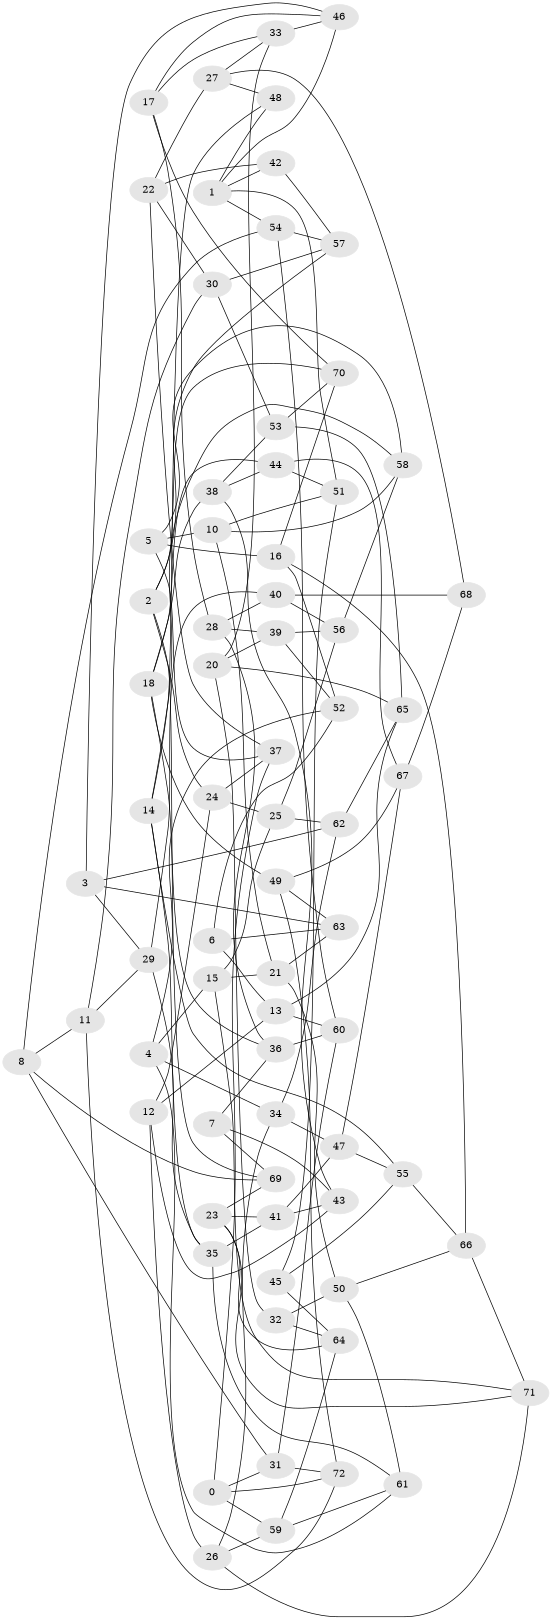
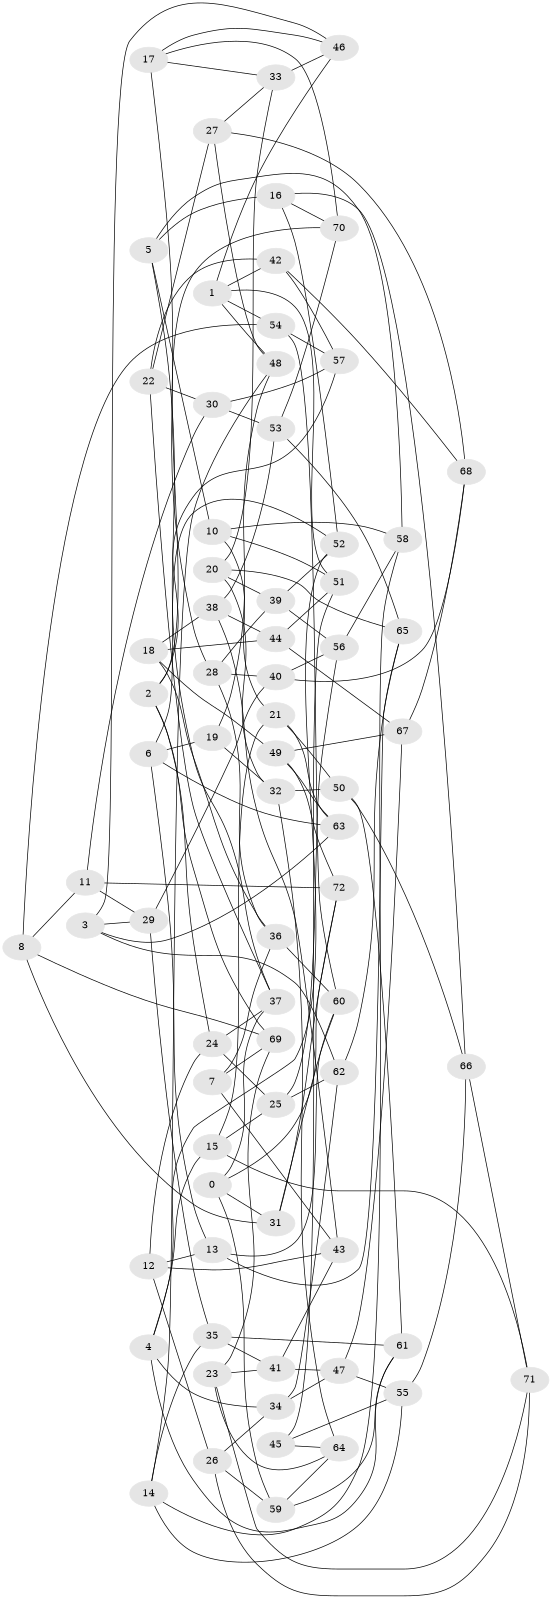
none -> (376, 362)
none -> (212, 738)
